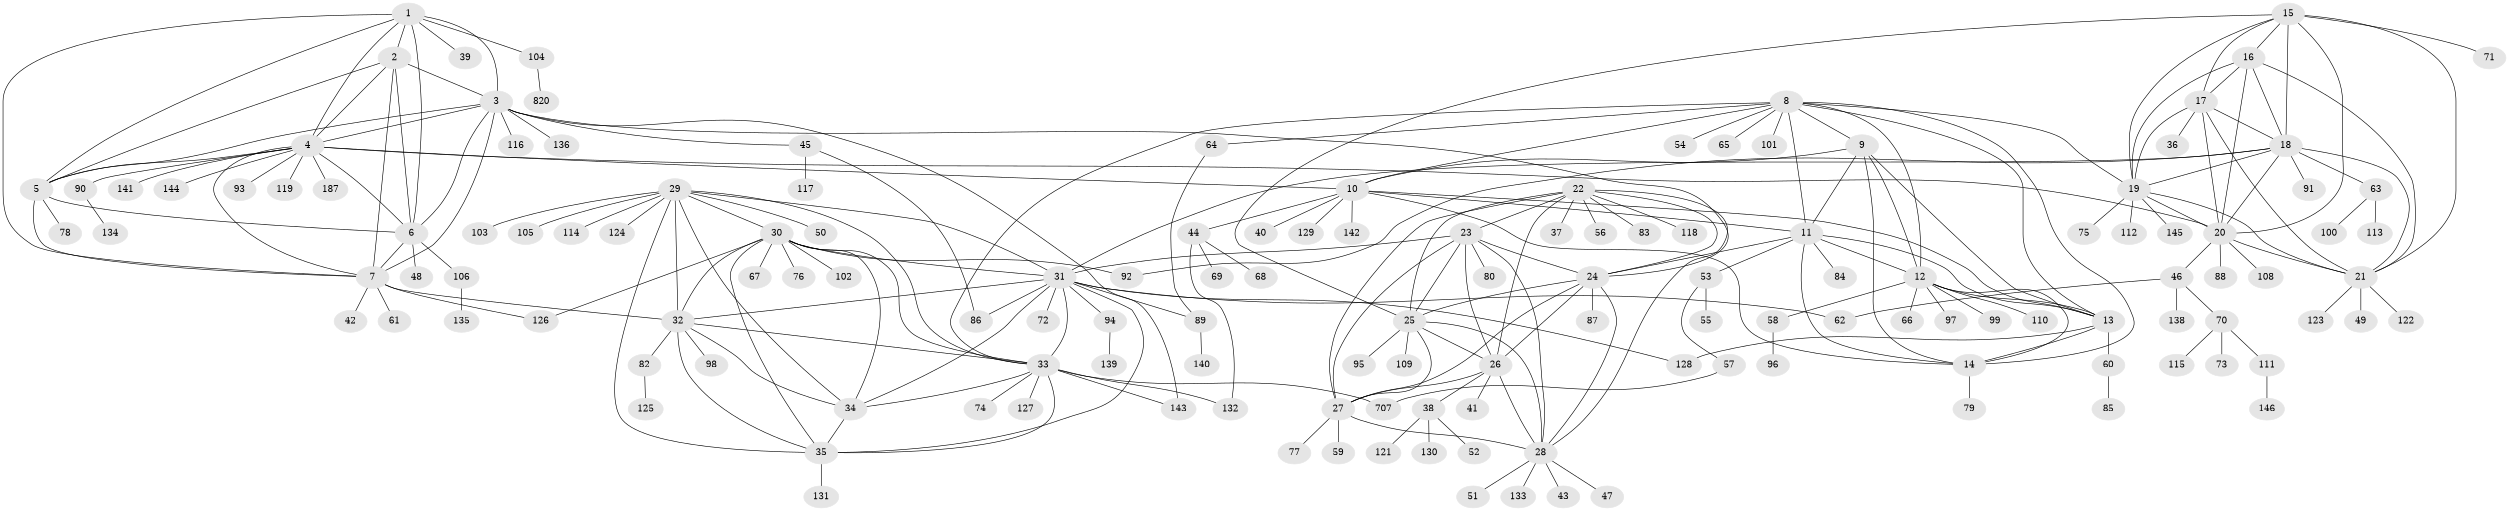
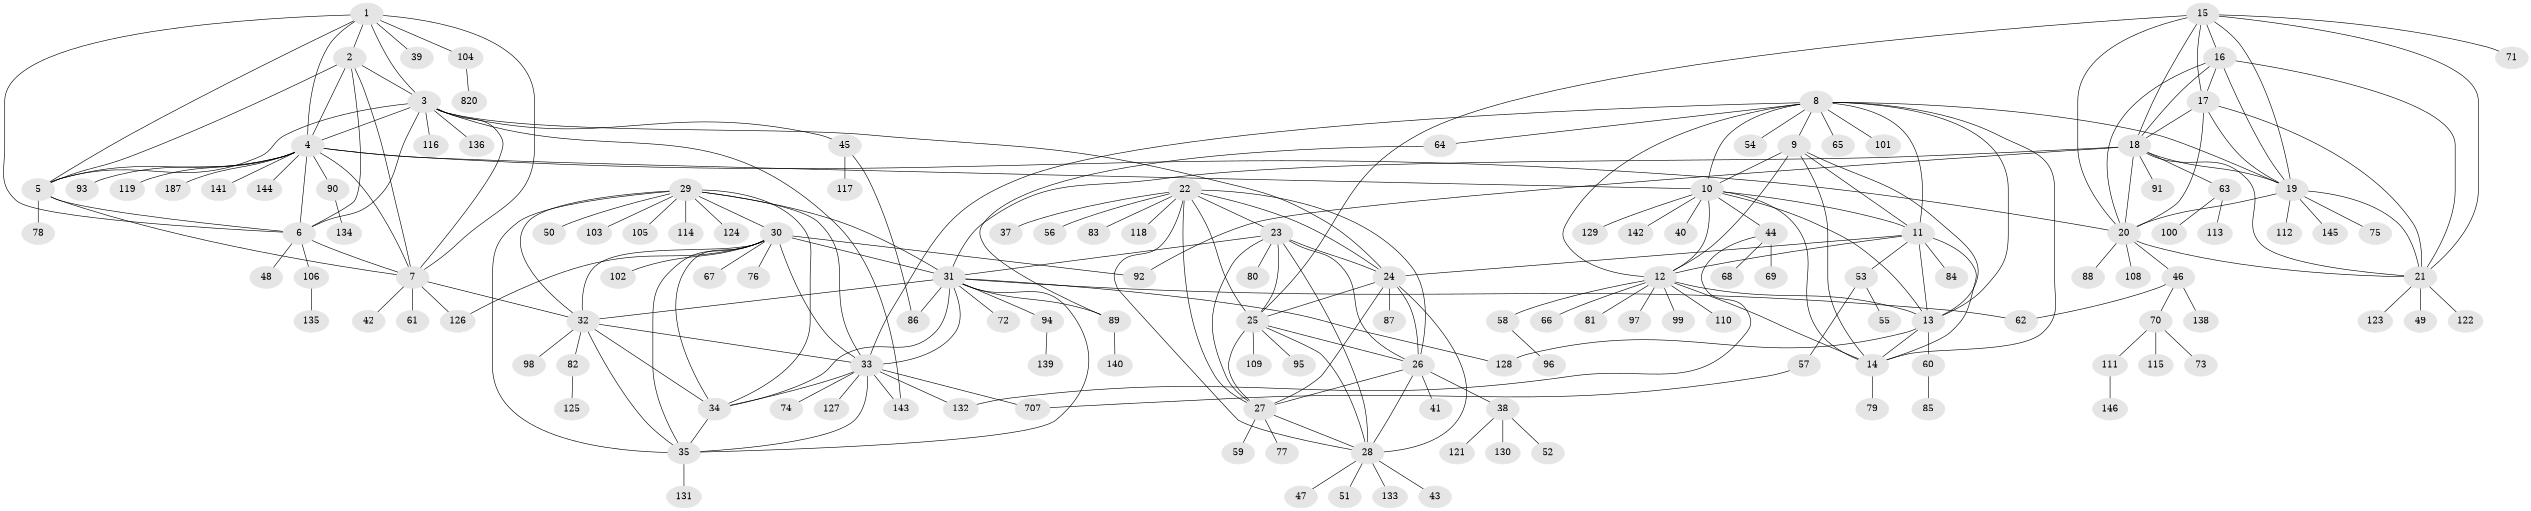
(2172, 146) -> none
none -> (1704, 242)
none -> (1591, 321)
